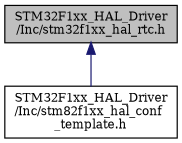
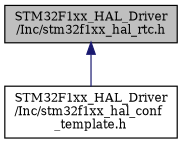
(91, 112) -> (91, 112)
